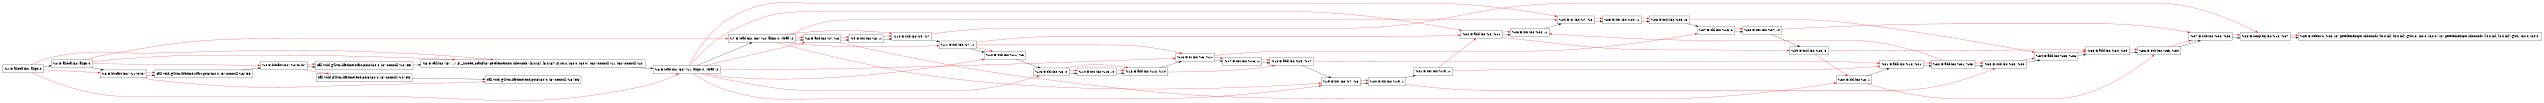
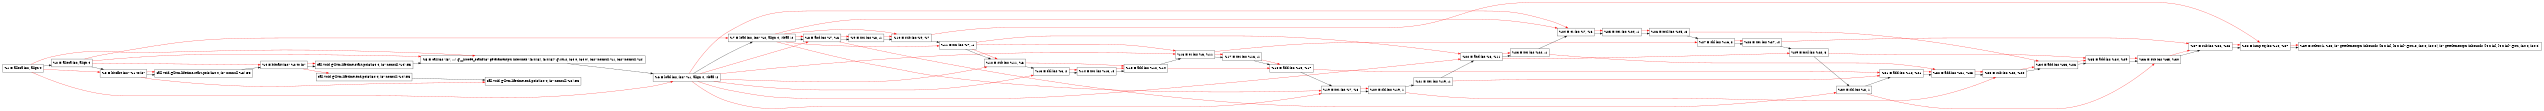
(1749, 41) -> (1741, 63)
(1456, 54) -> (1456, 70)
(1096, 65) -> (1074, 64)
(1831, 65) -> (1830, 70)
